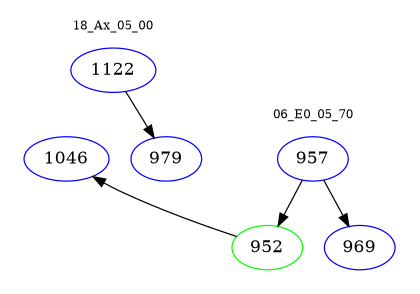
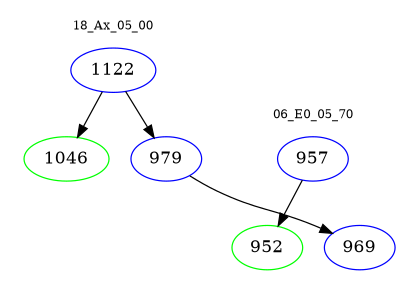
(67, 159) -> (67, 159)
(333, 198) -> (254, 206)
(169, 212) -> (93, 109)
